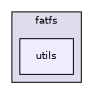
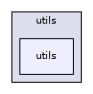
(47, 21) -> (47, 21)
